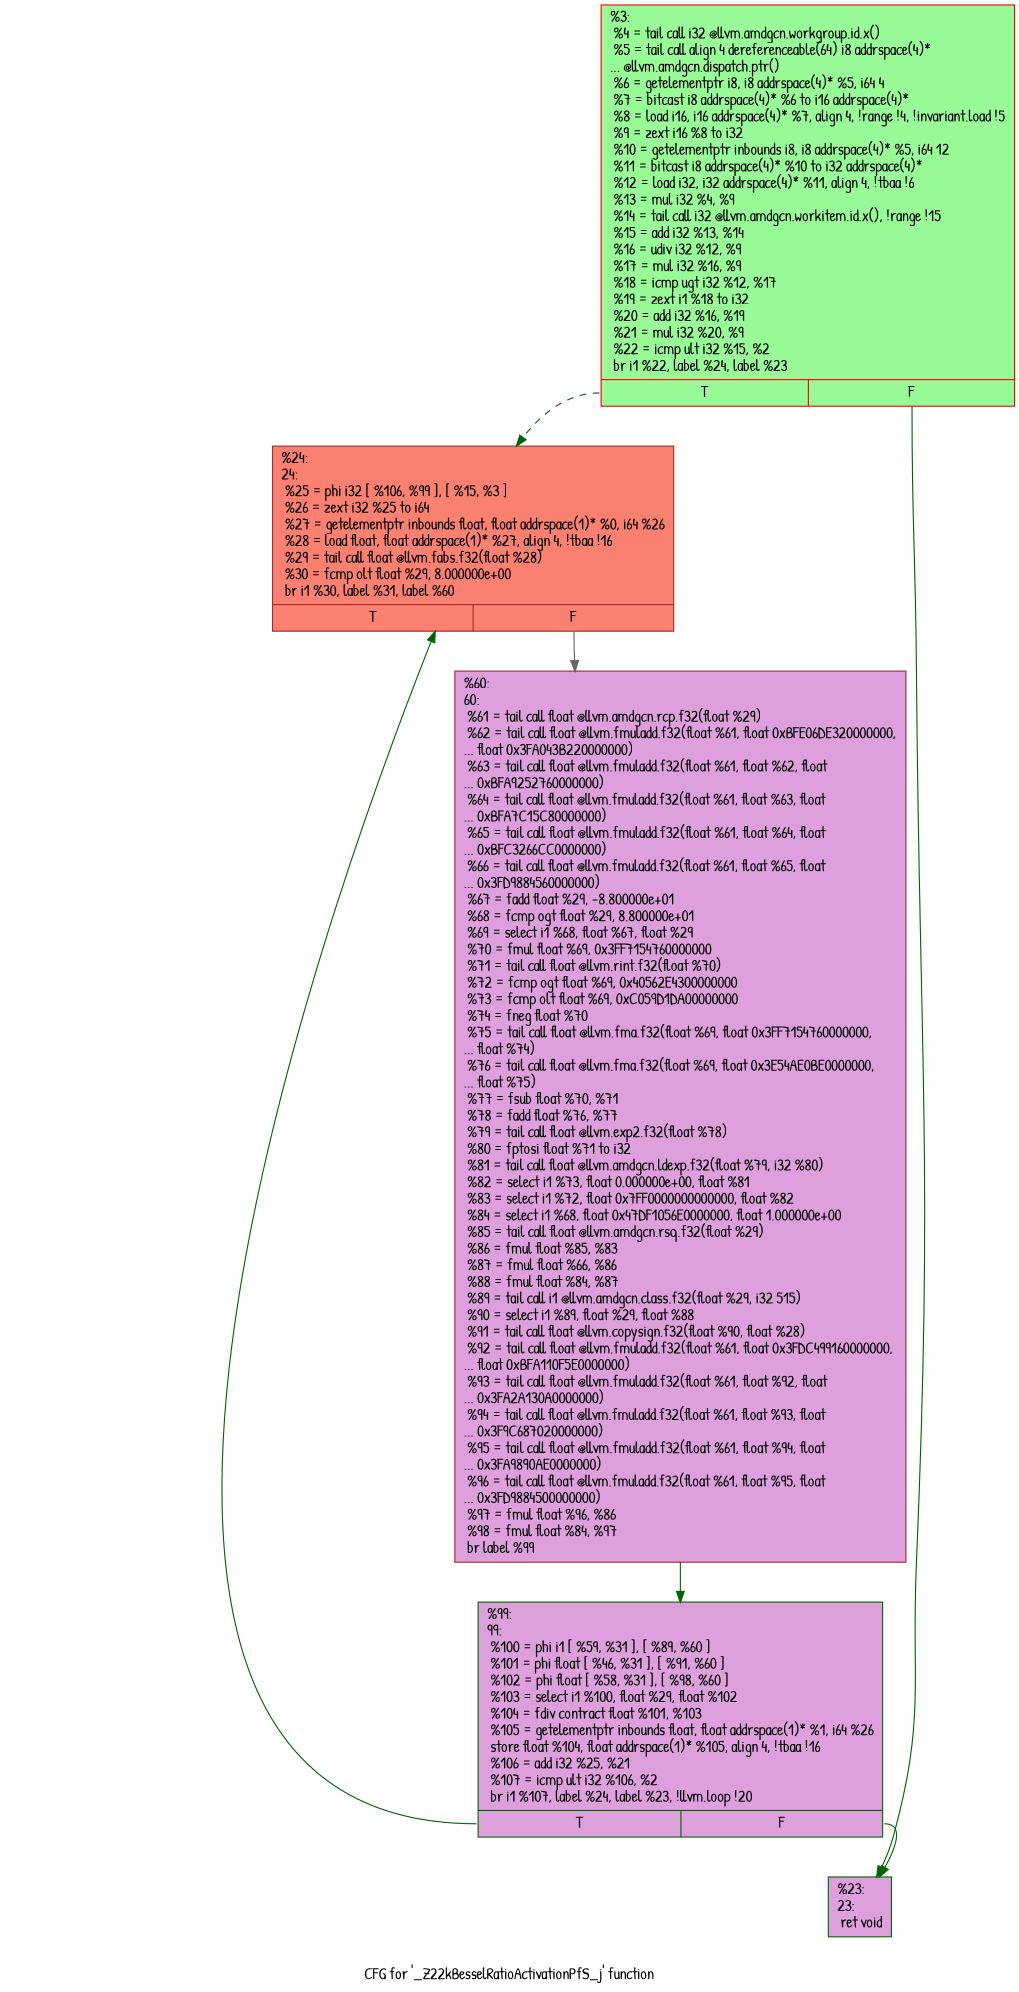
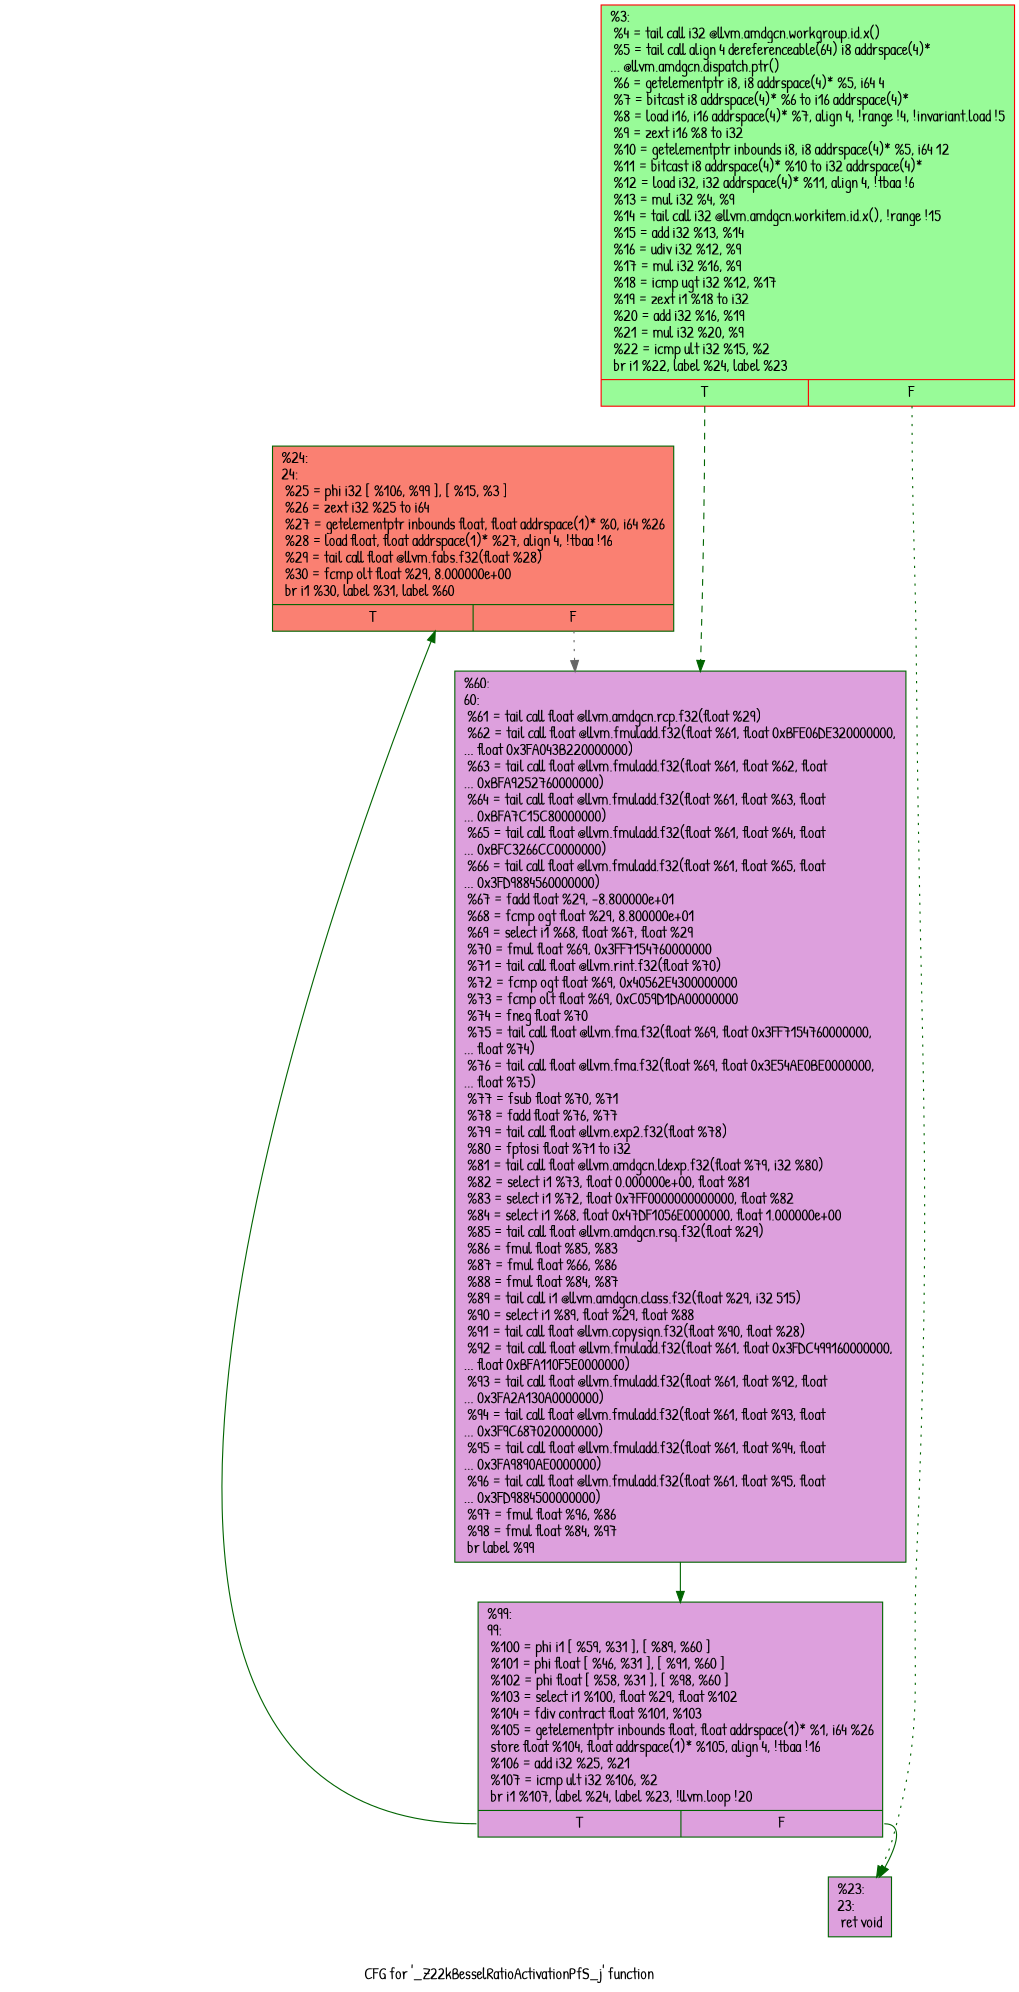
(556, 406) -> (704, 533)
(473, 539) -> (473, 539)
(574, 646) -> (574, 646)
(680, 1117) -> (680, 1117)
(924, 1139) -> (924, 1139)
